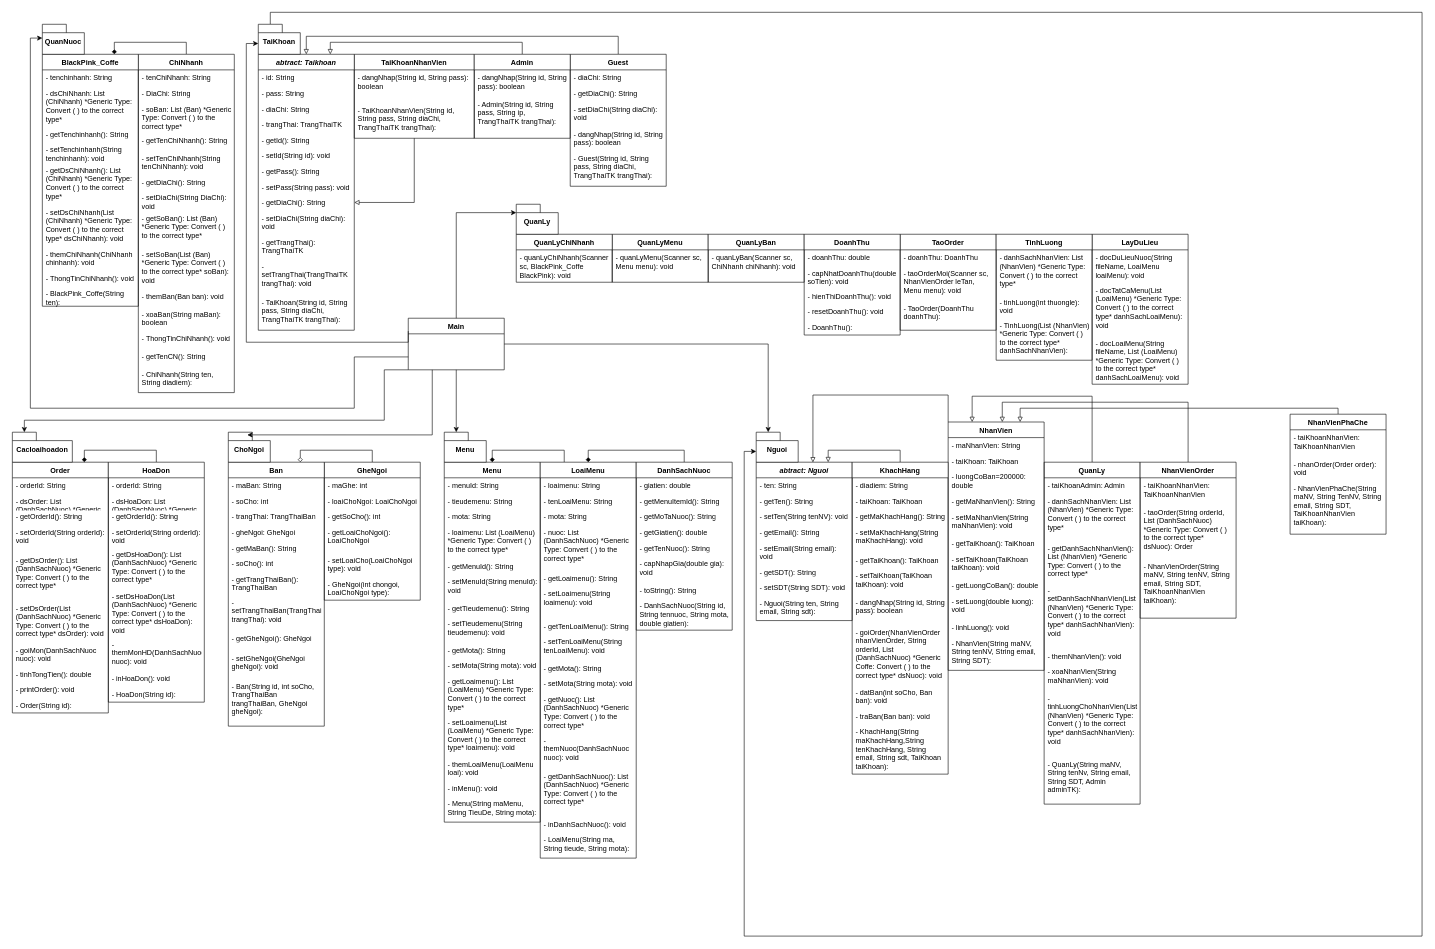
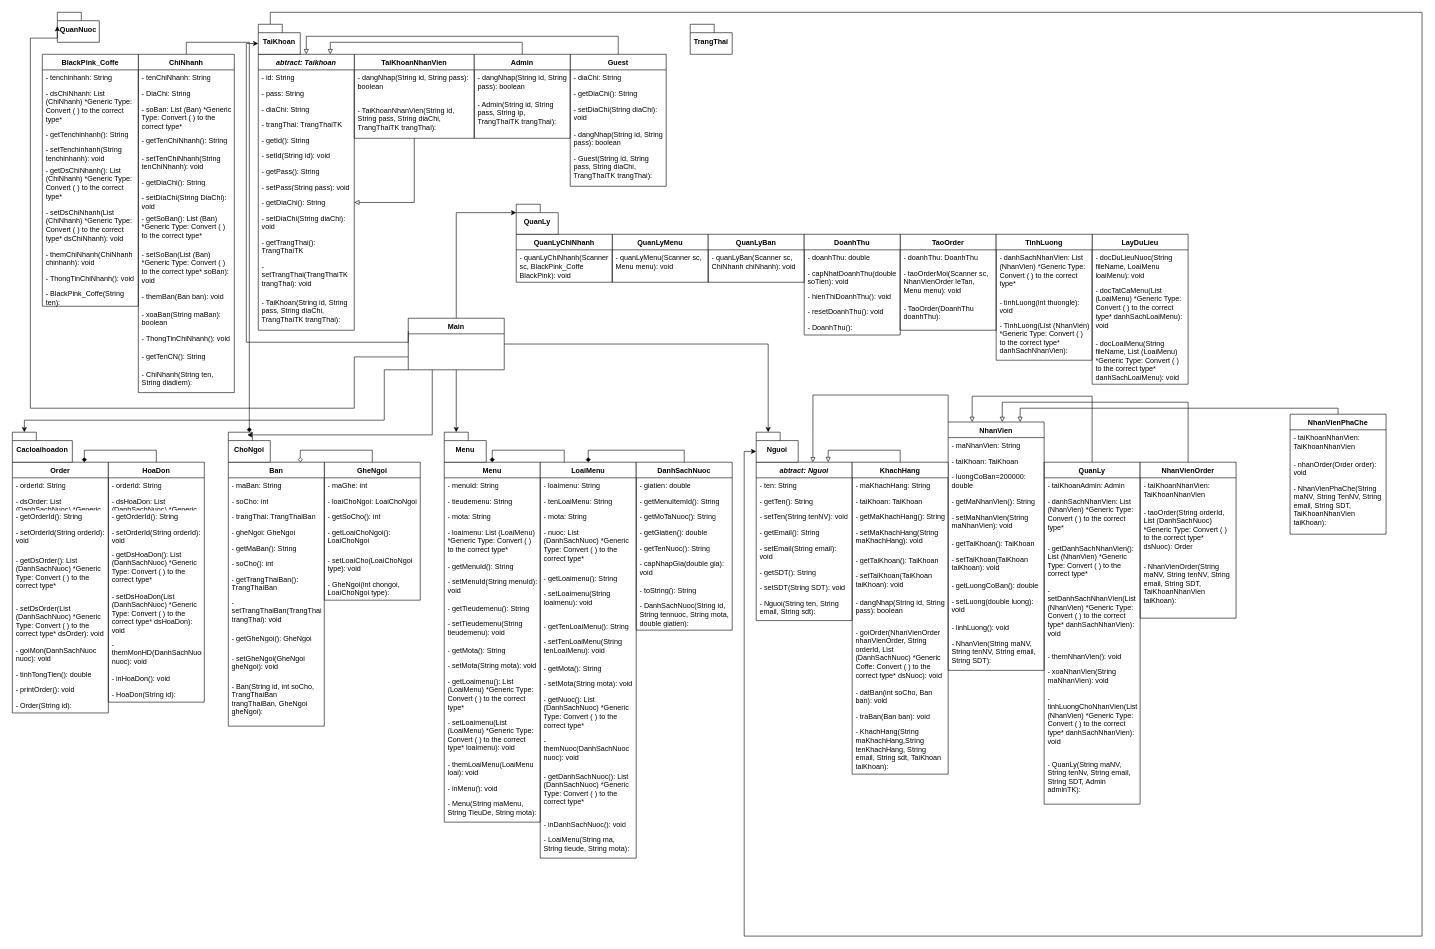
(63, 39) -> (78, 27)
none -> (711, 39)
(114, 44) -> (249, 426)
(885, 486) -> (894, 486)
